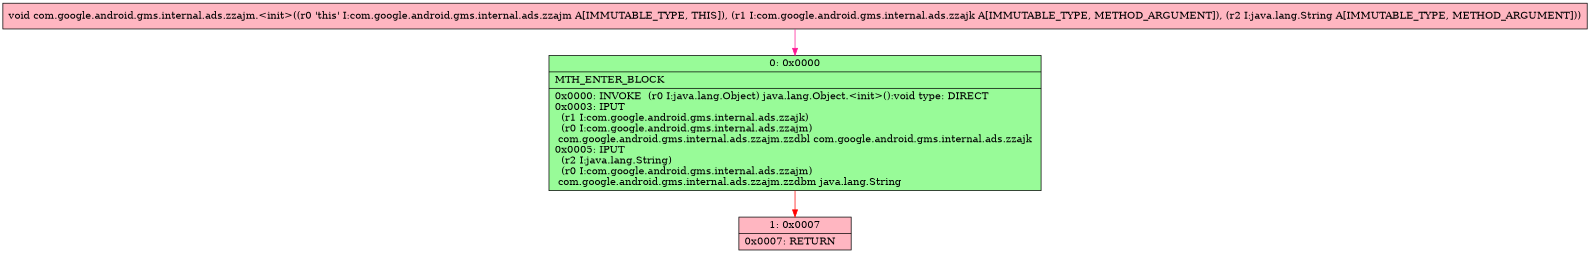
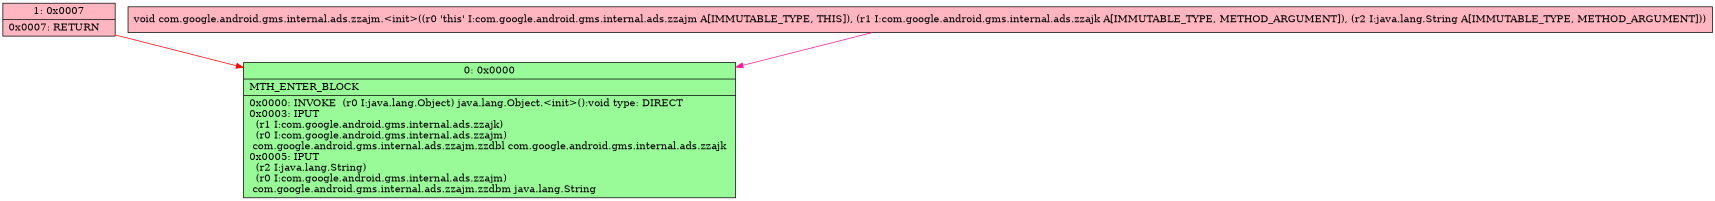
(795, 200) -> (176, 50)
